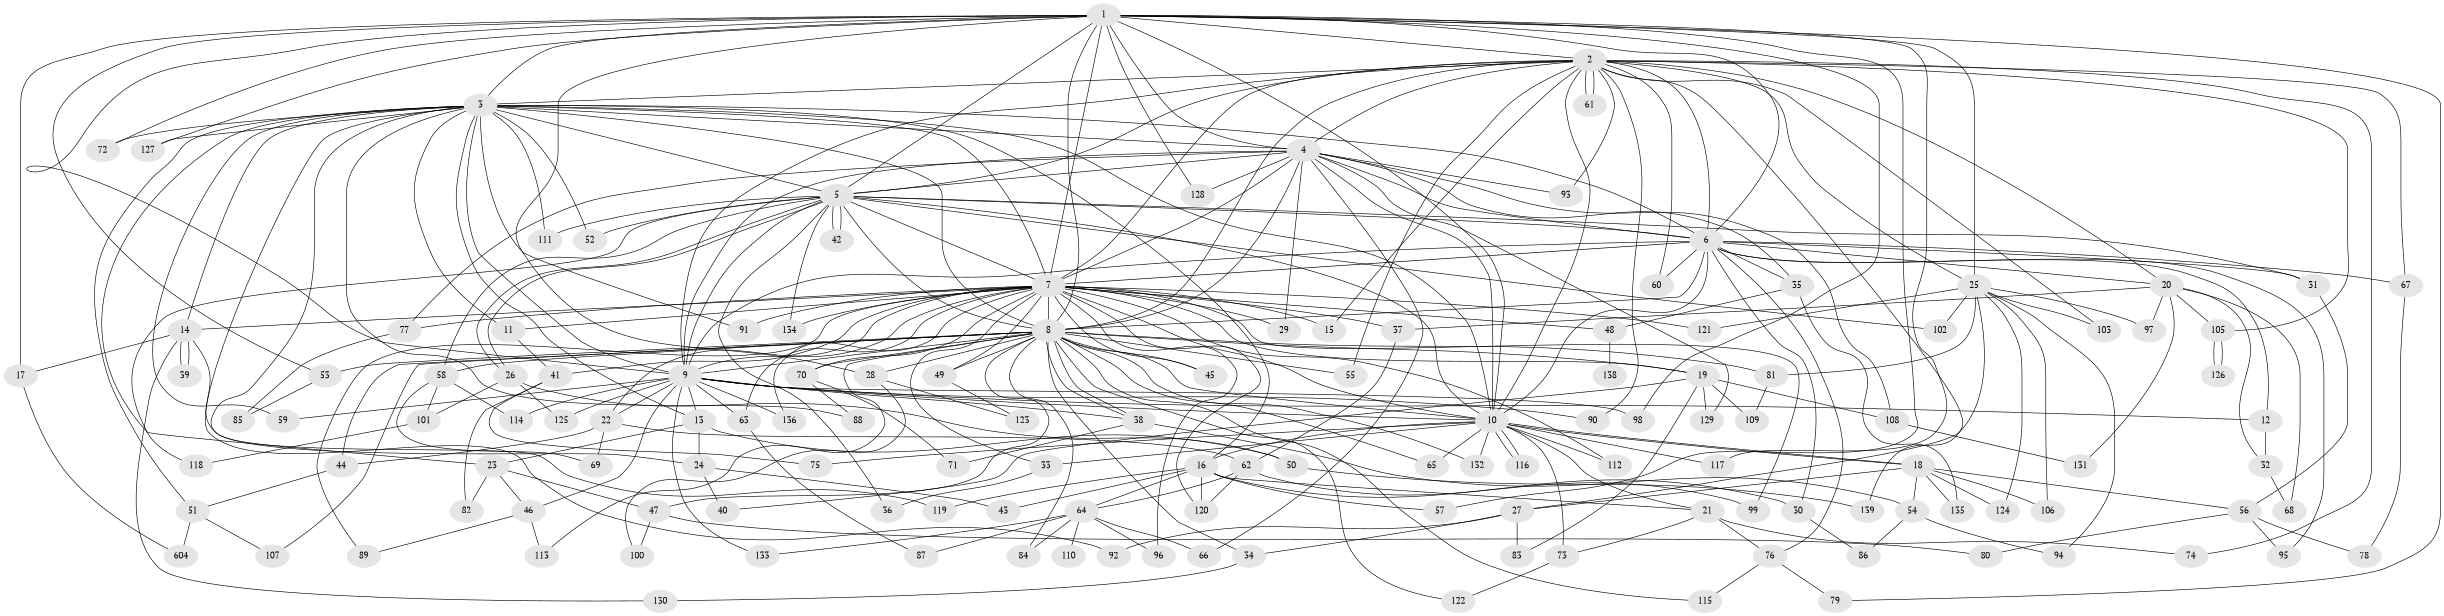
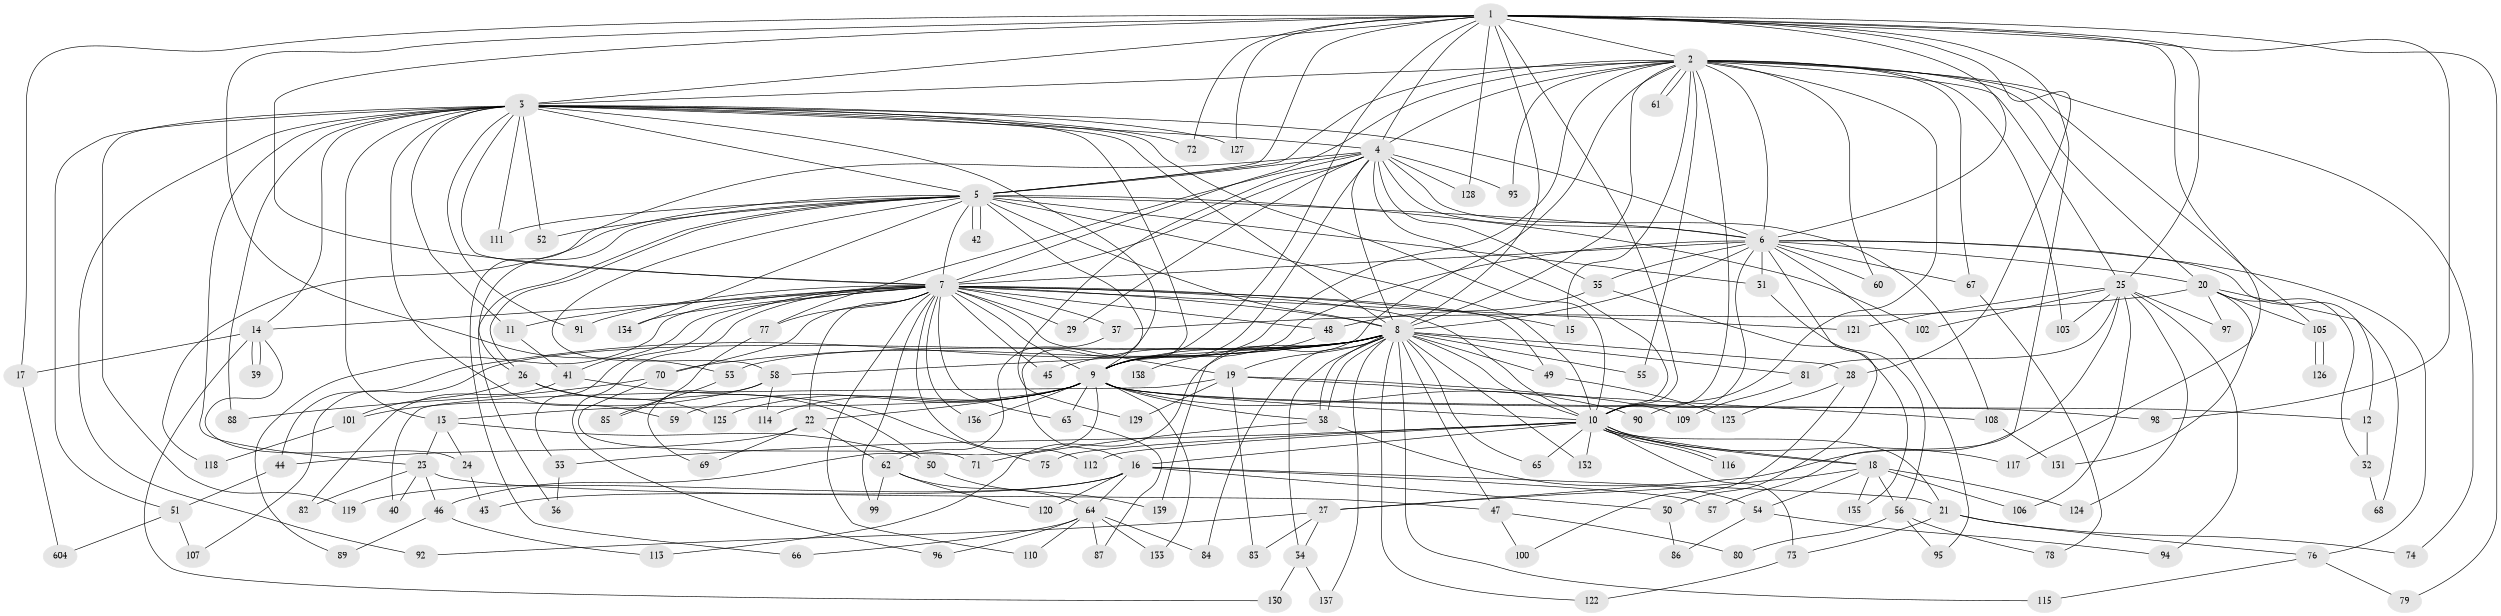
(1256, 369) -> (829, 477)
(711, 489) -> (408, 489)
none -> (1326, 601)
